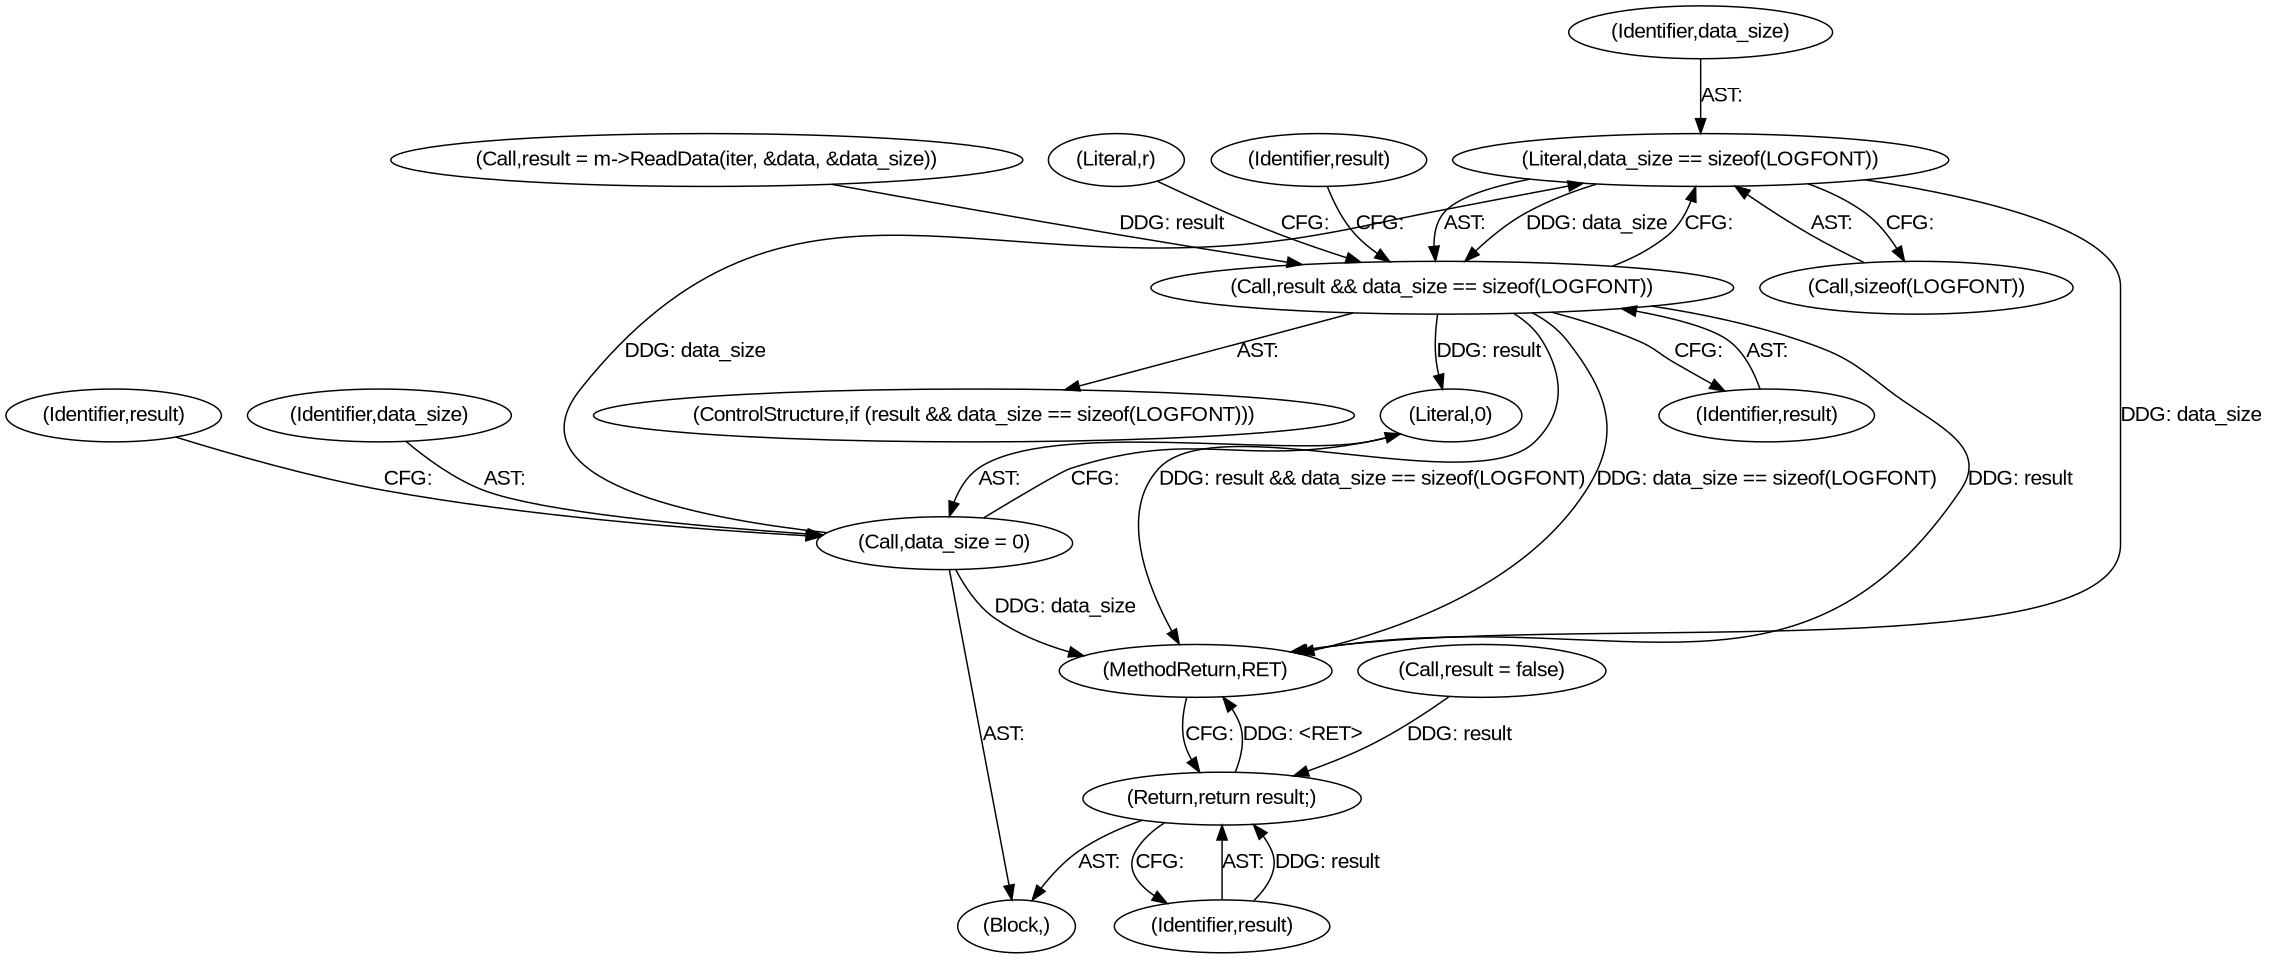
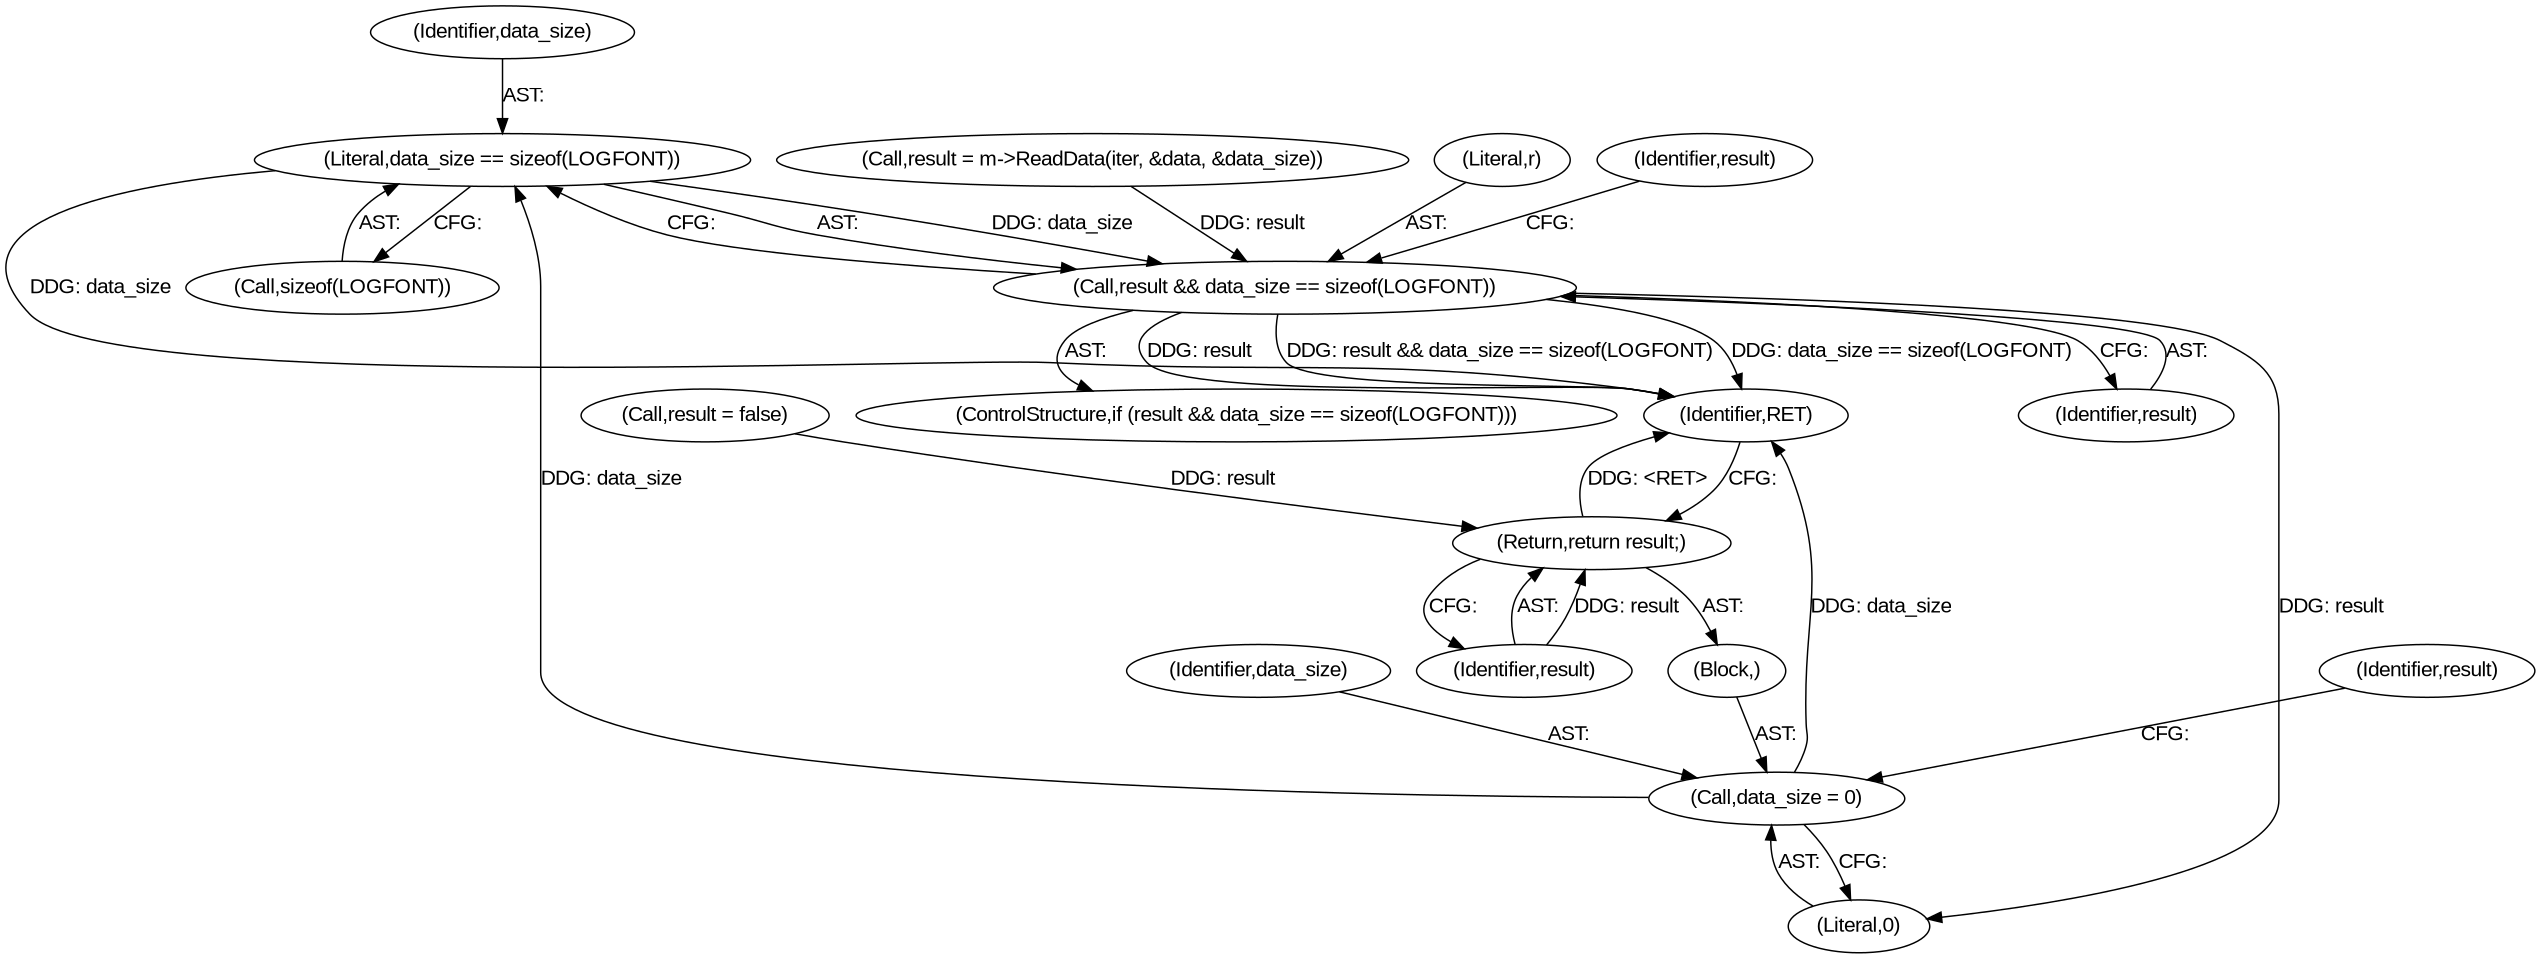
(1308, 224) -> (1430, 224)
(1196, 671) -> (1746, 415)
(979, 727) -> (1749, 728)
